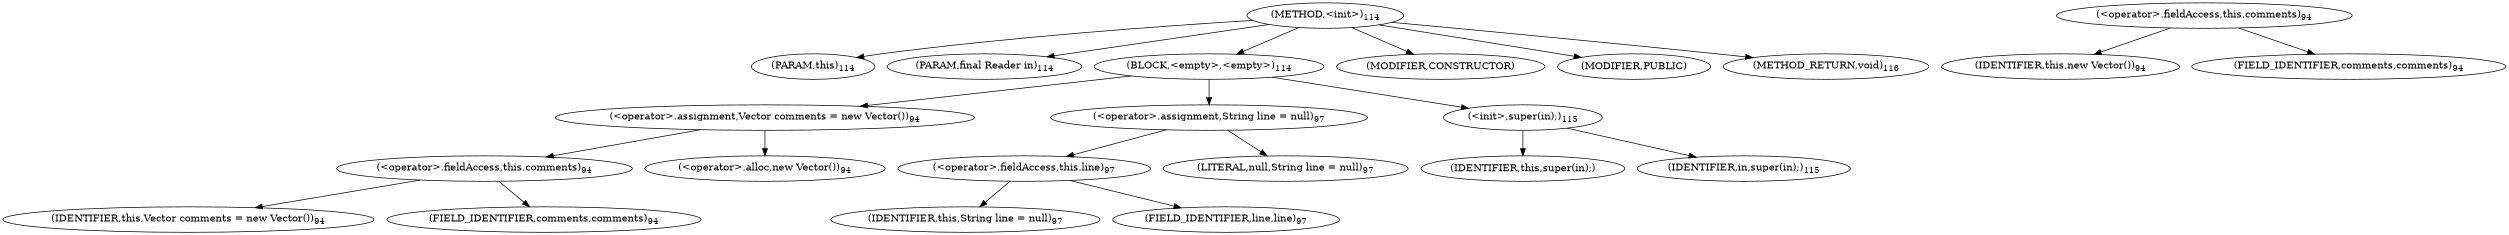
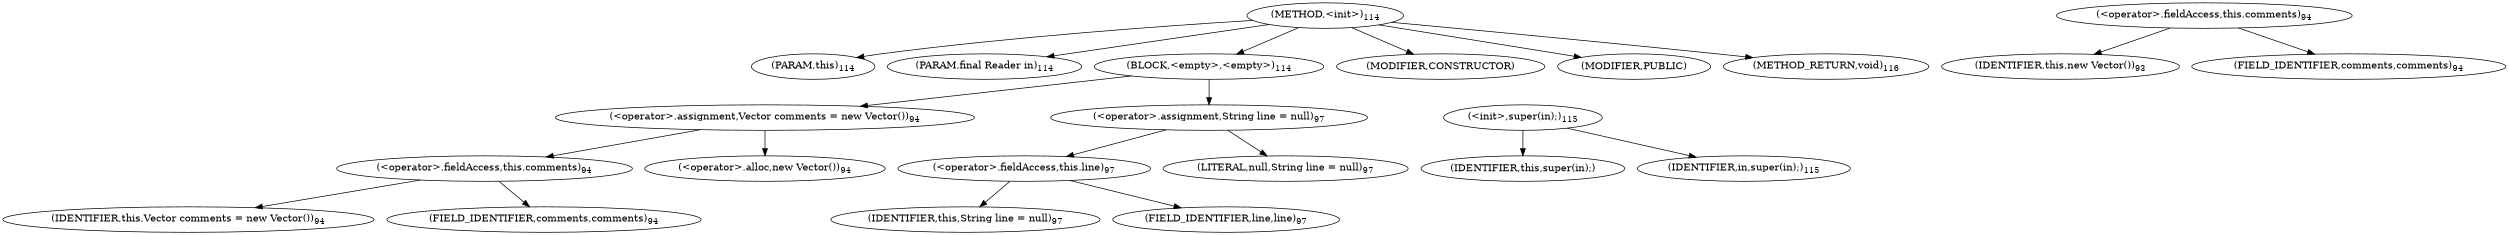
(2141, 66) -> (2141, 66)
(1367, 92) -> none
